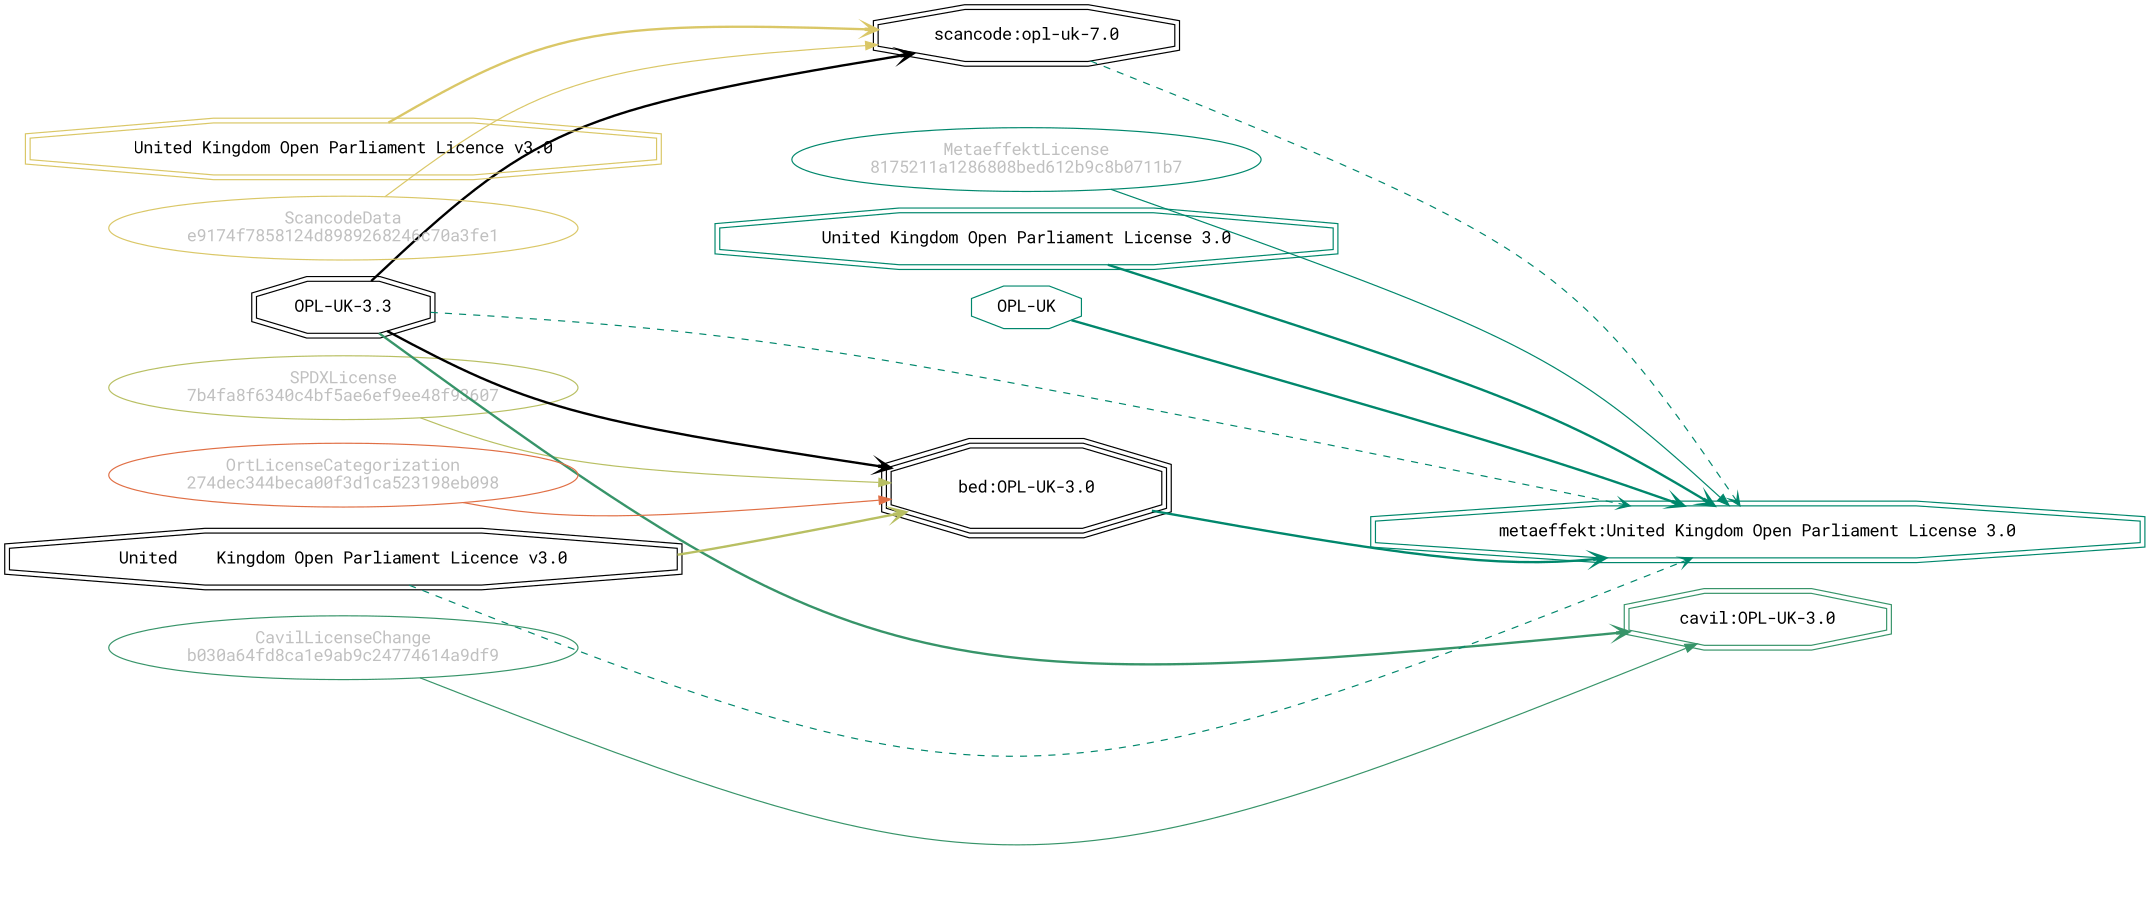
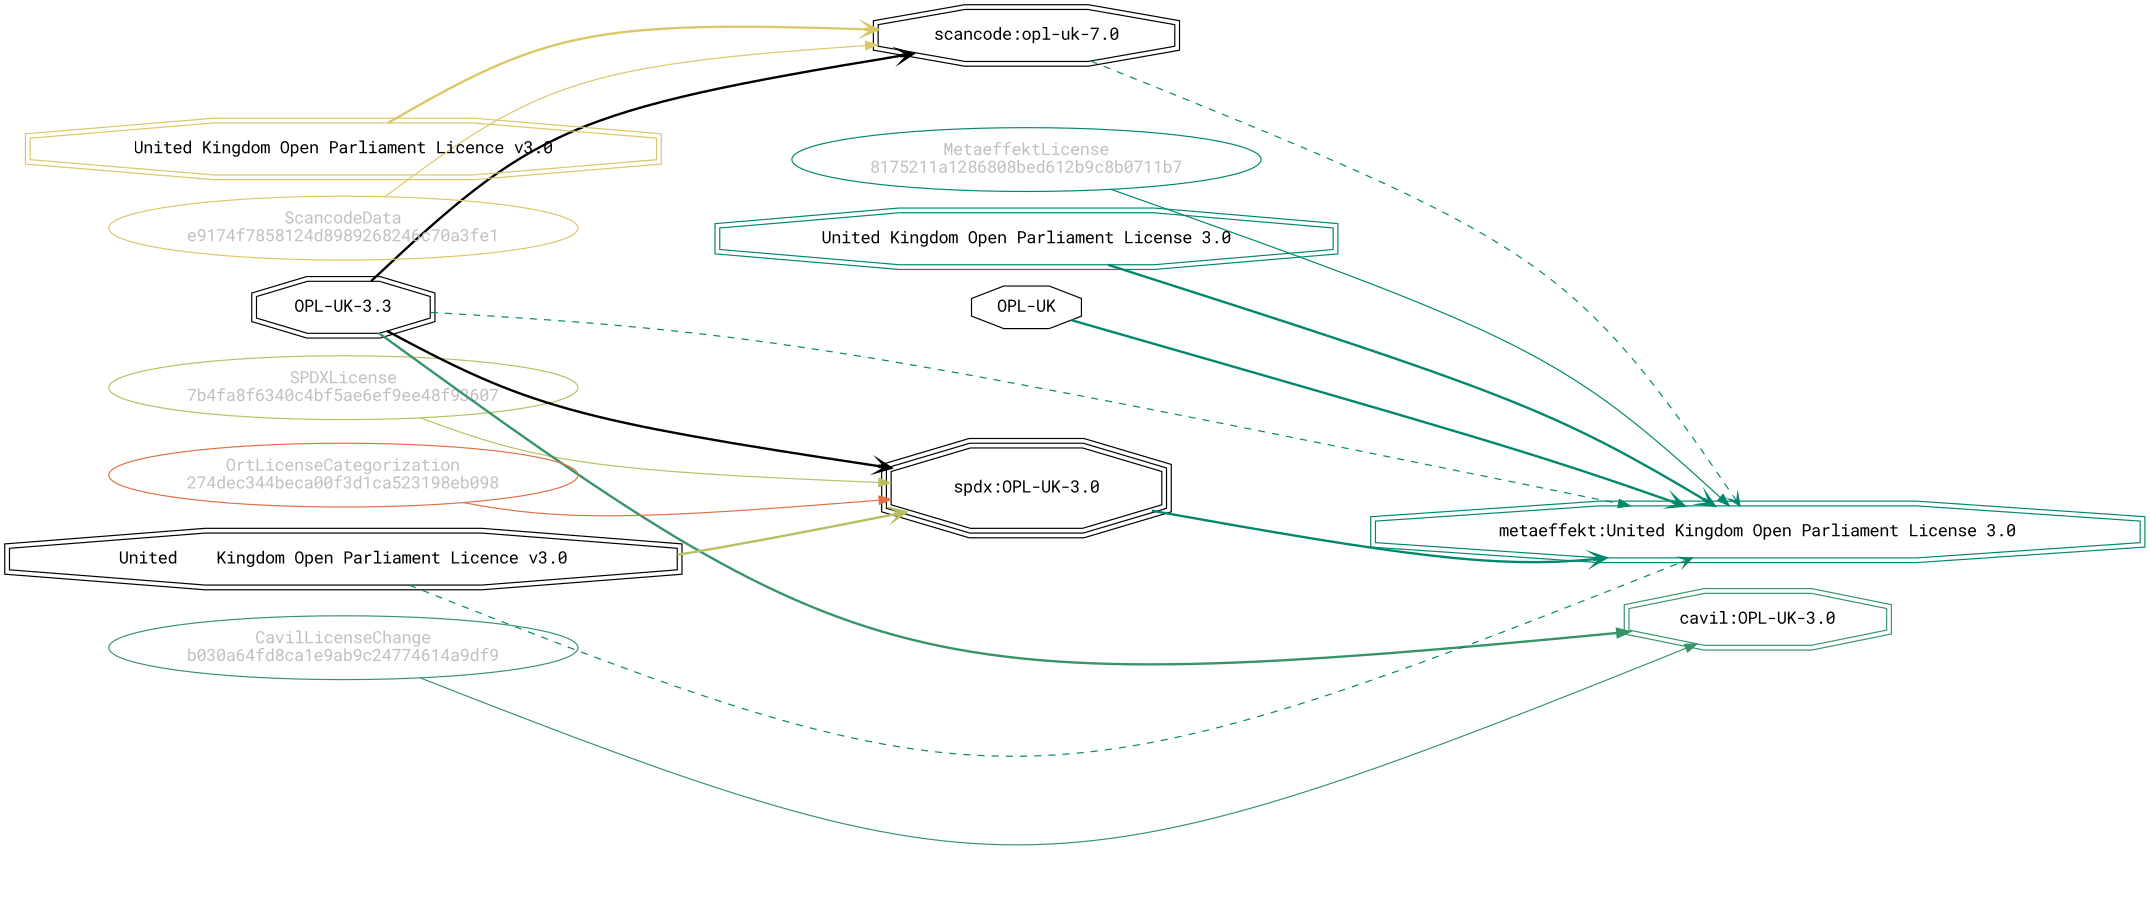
(1026, 307) -> (1026, 307)
(1028, 386) -> (1028, 386)
(1026, 488) -> (1026, 488)
(956, 647) -> (956, 647)
